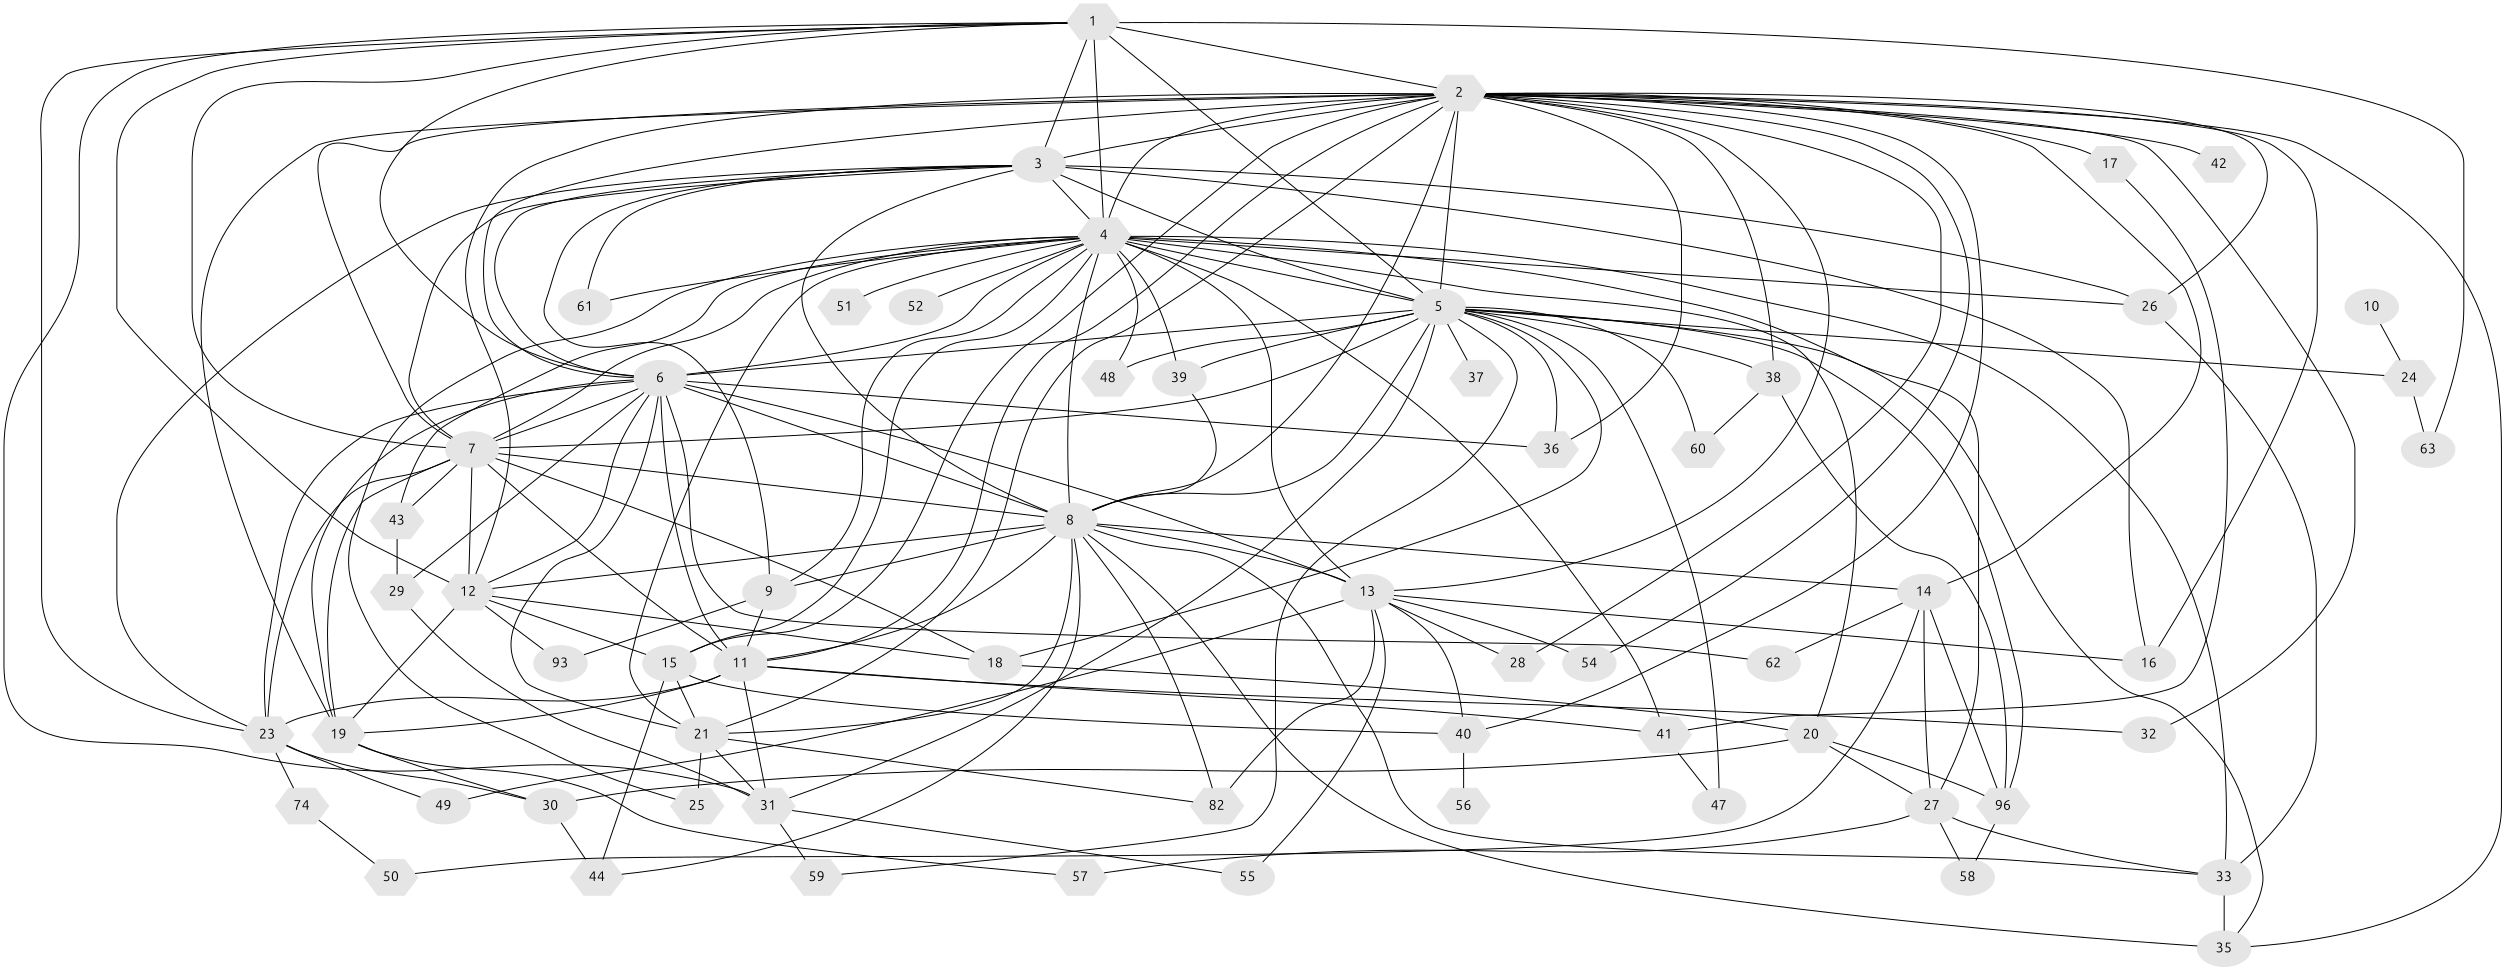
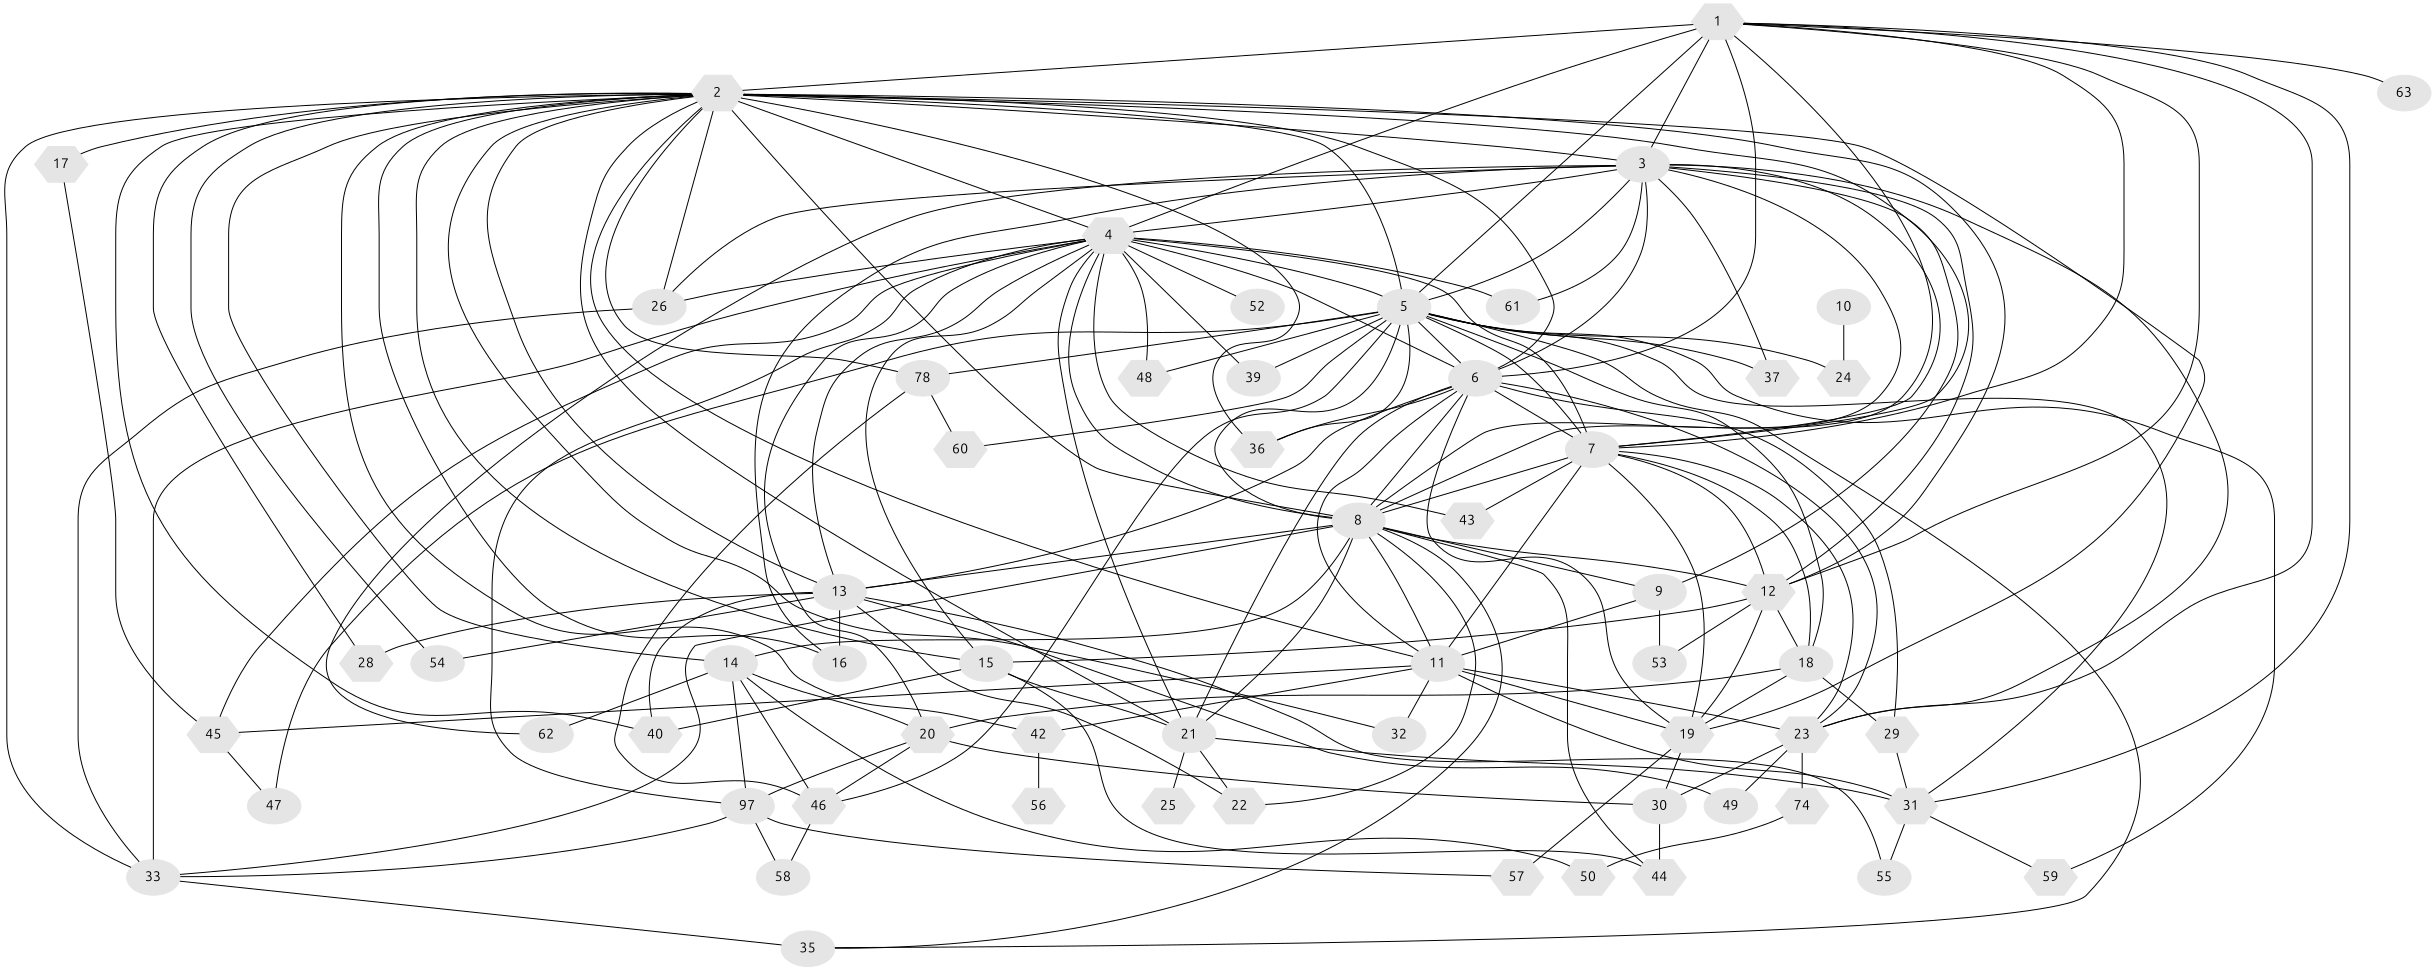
(2402, 210) -> (5, 198)
none -> (1722, 263)
(845, 307) -> none
(882, 370) -> none
(1774, 378) -> (923, 378)
(456, 383) -> none
(2419, 414) -> none
(1208, 470) -> (1913, 379)
(597, 514) -> (1964, 277)
(397, 550) -> (1853, 702)
(1187, 638) -> (792, 272)
(560, 663) -> (1660, 663)
none -> (811, 694)
none -> (1746, 700)
none -> (1211, 704)
(1665, 735) -> (214, 735)
(1464, 774) -> (1039, 771)
(1217, 806) -> (1240, 806)
(1932, 806) -> (748, 806)
(2003, 806) -> (819, 806)
